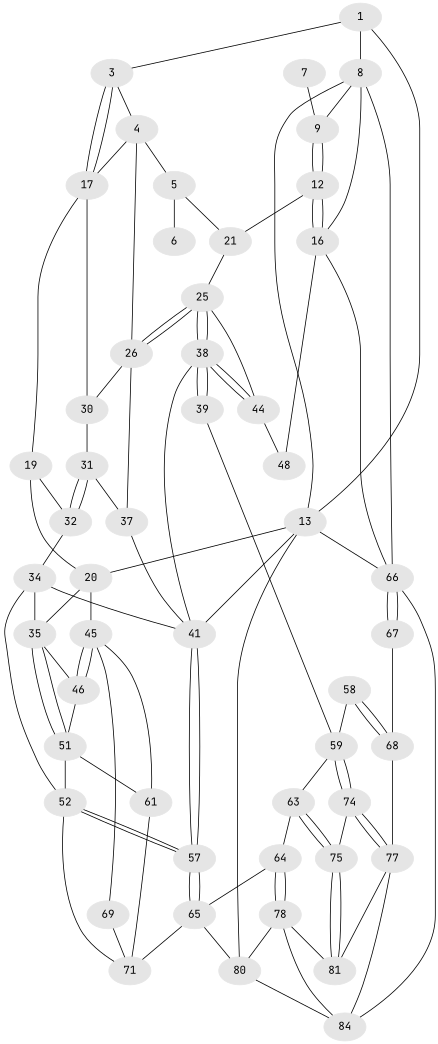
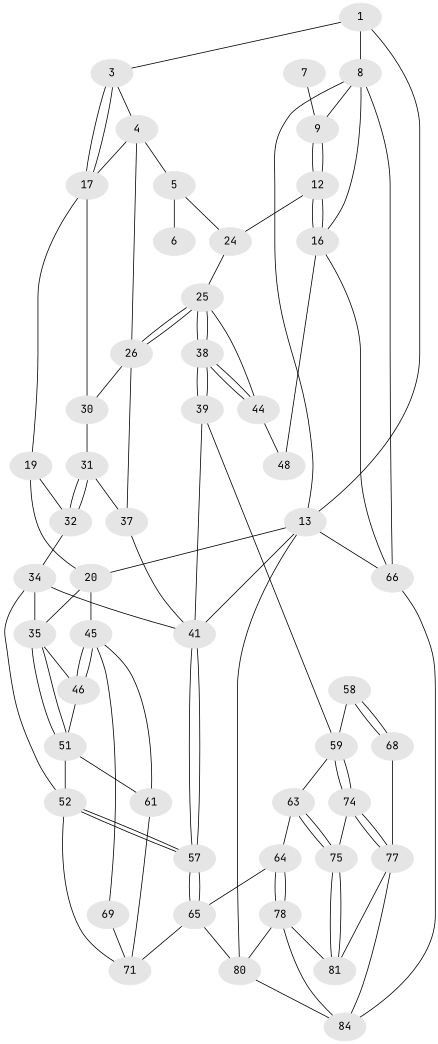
(230, 242) -> (230, 242)
(165, 492) -> (198, 522)
(392, 634) -> none
